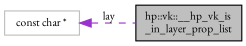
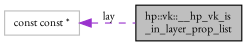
(42, 23) -> (42, 23)
